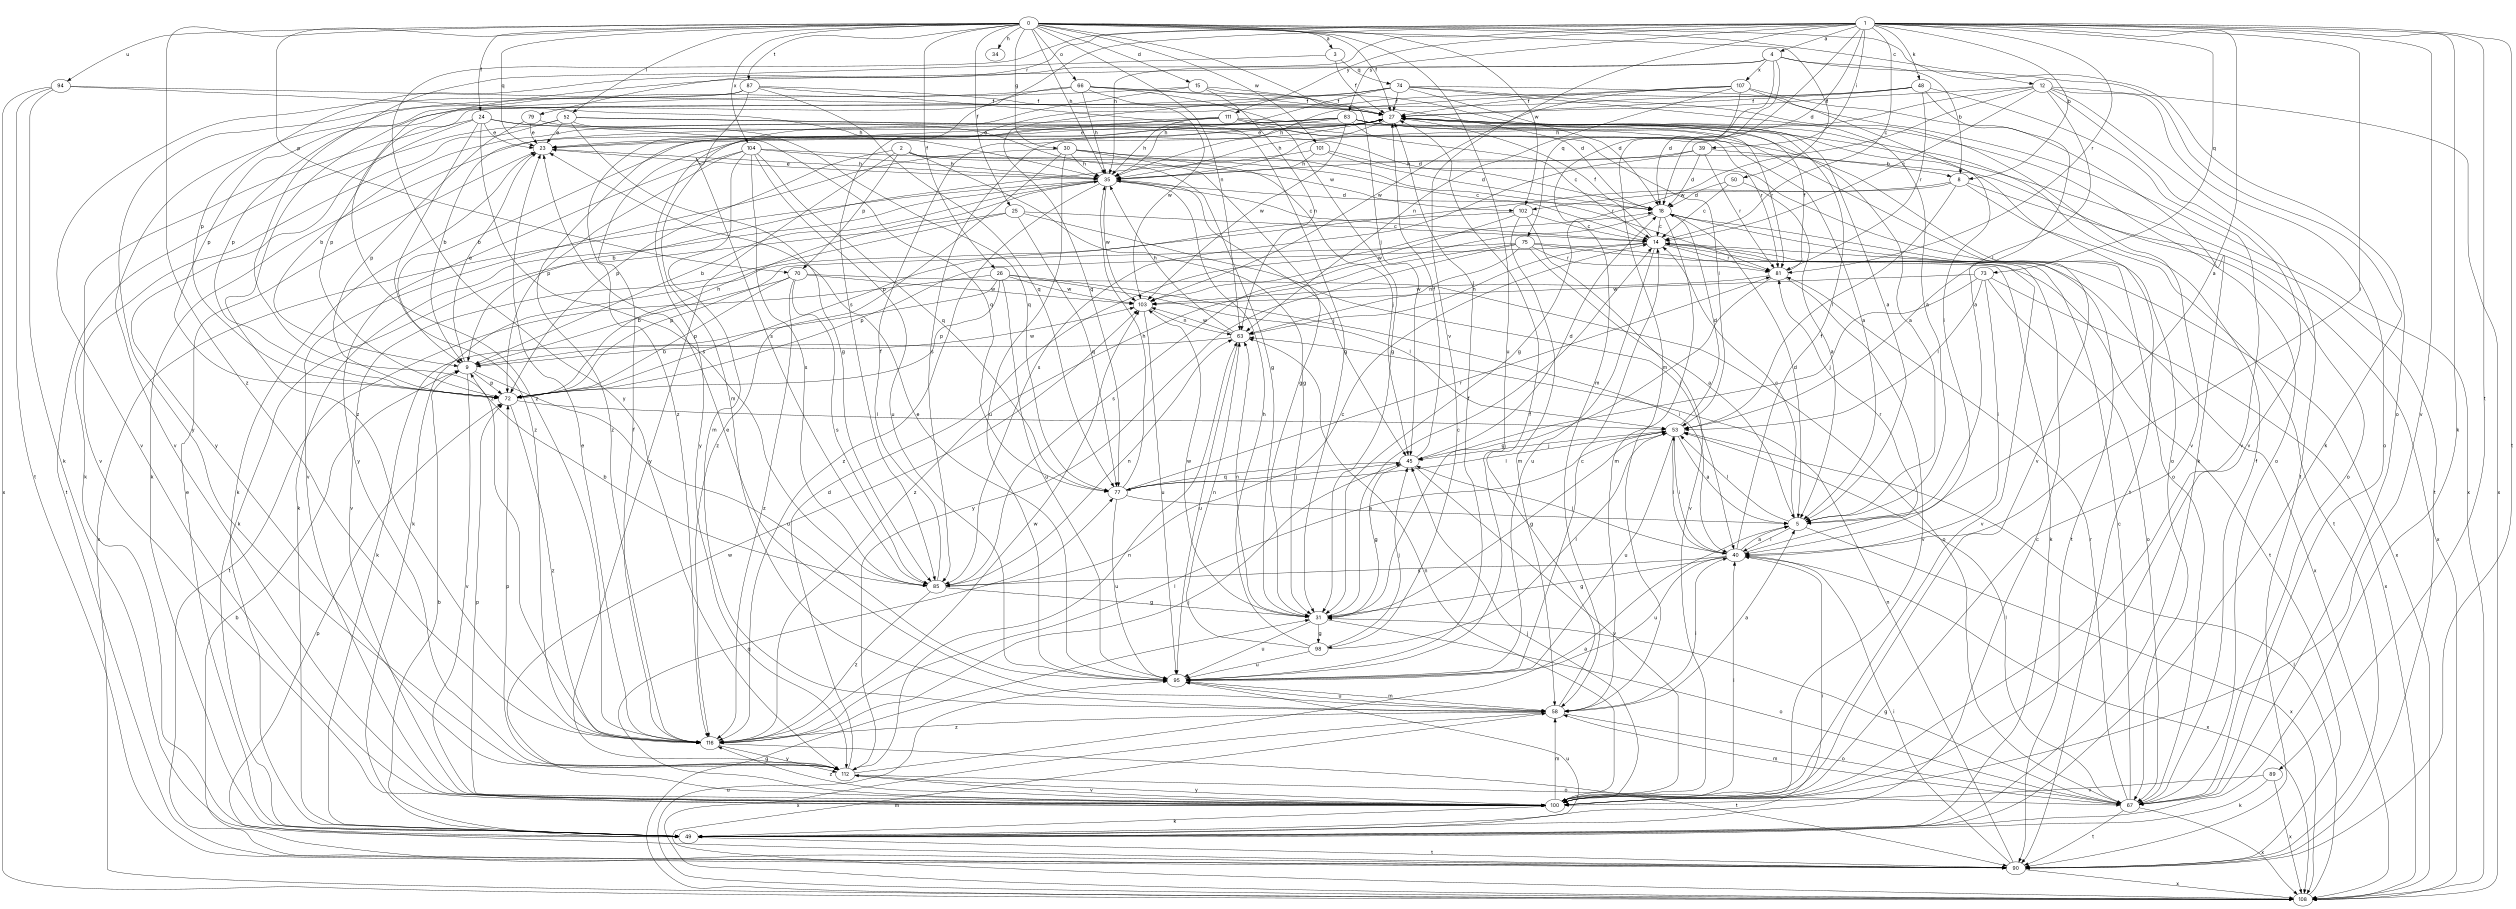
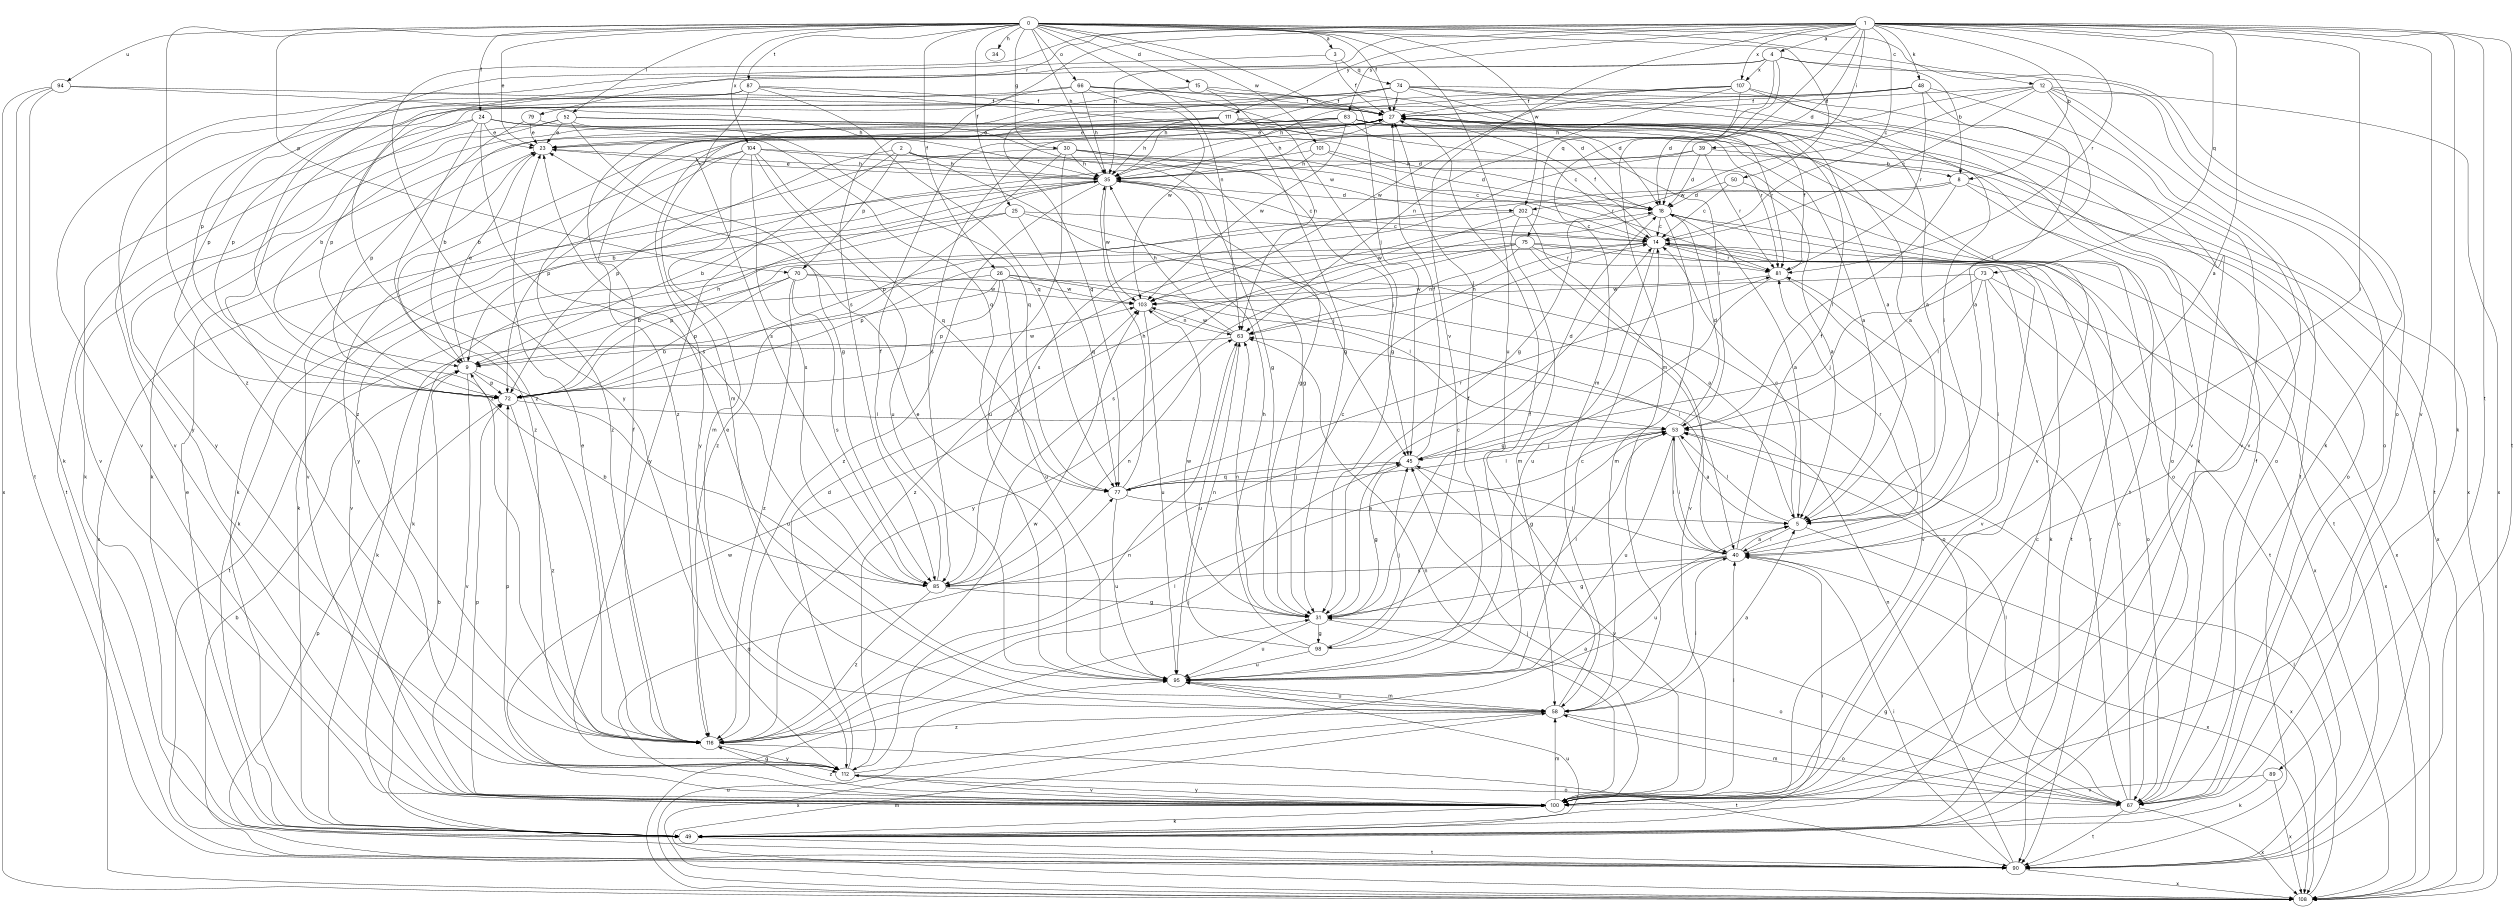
none -> (1786, 36)
(503, 86) -> (503, 86)
(1523, 211) -> (1523, 211)
(1795, 368) -> (1795, 368)
